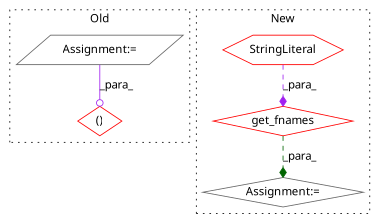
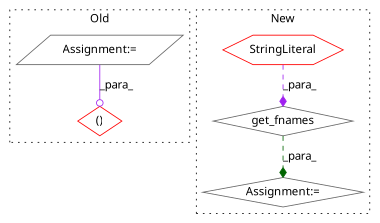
(283, 121) -> (283, 121)
